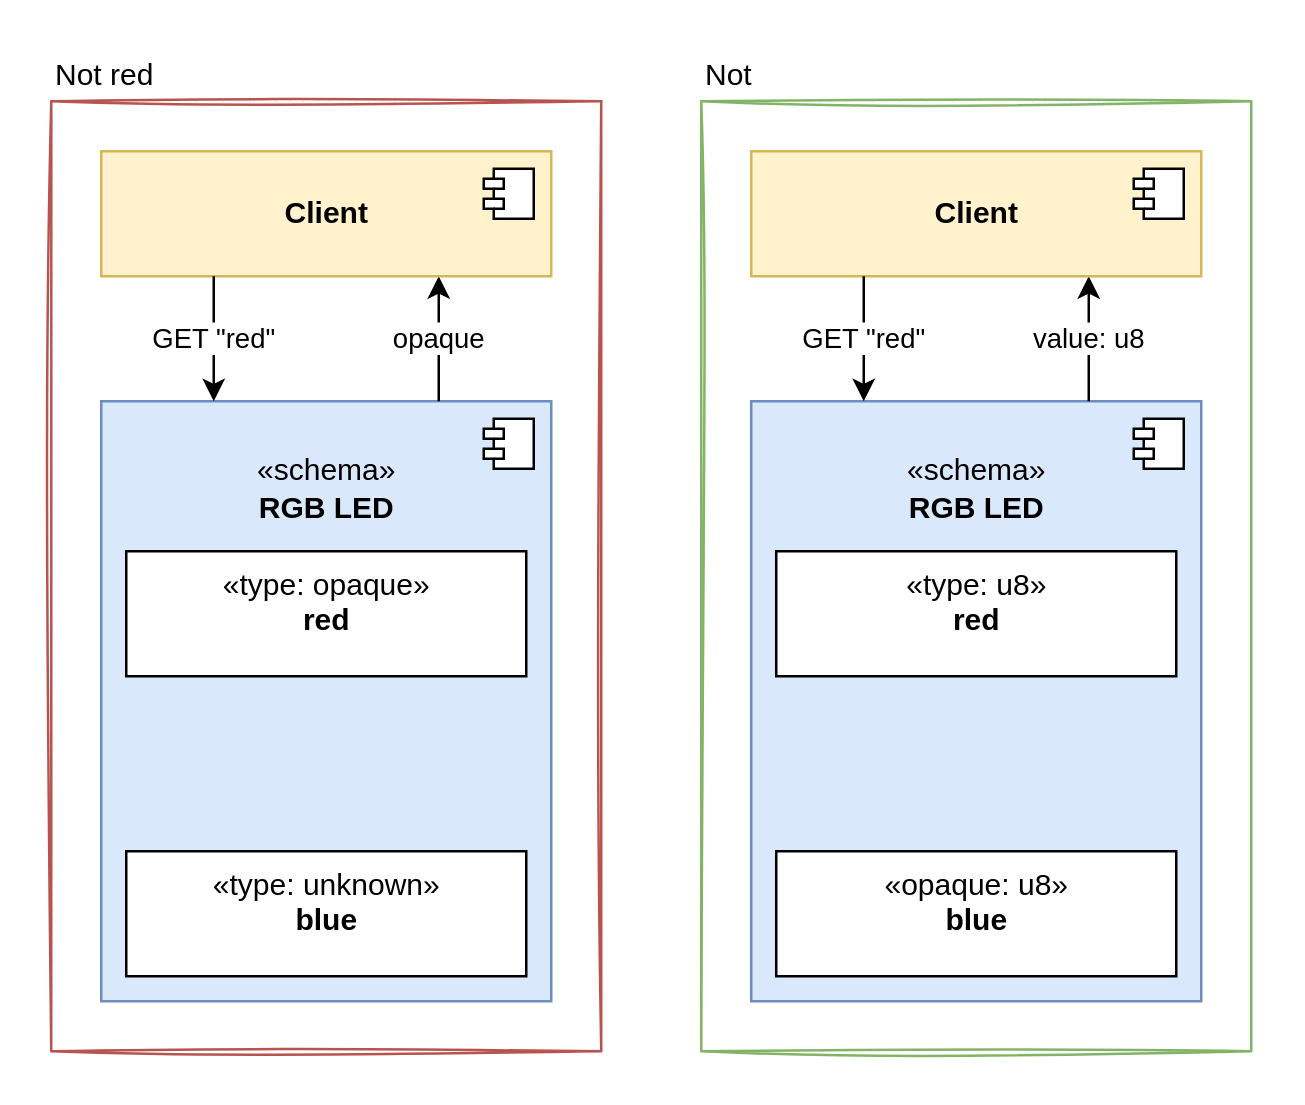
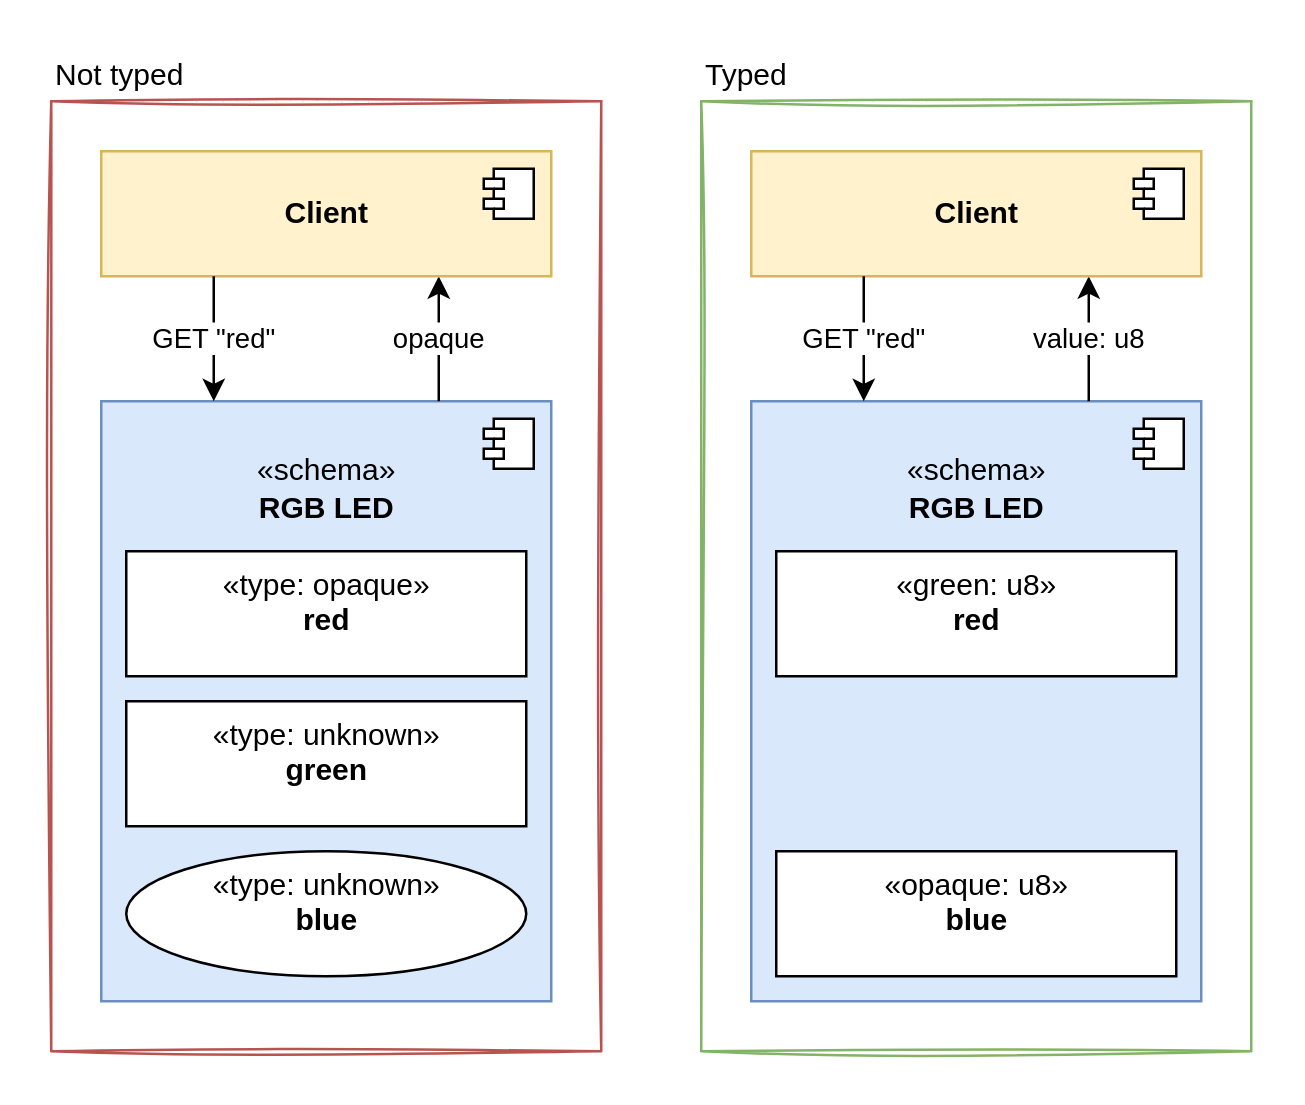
(111, 76) -> (128, 76)
(731, 76) -> (748, 76)
(978, 605) -> (978, 605)
none -> (326, 764)
(326, 914) -> (326, 914)
